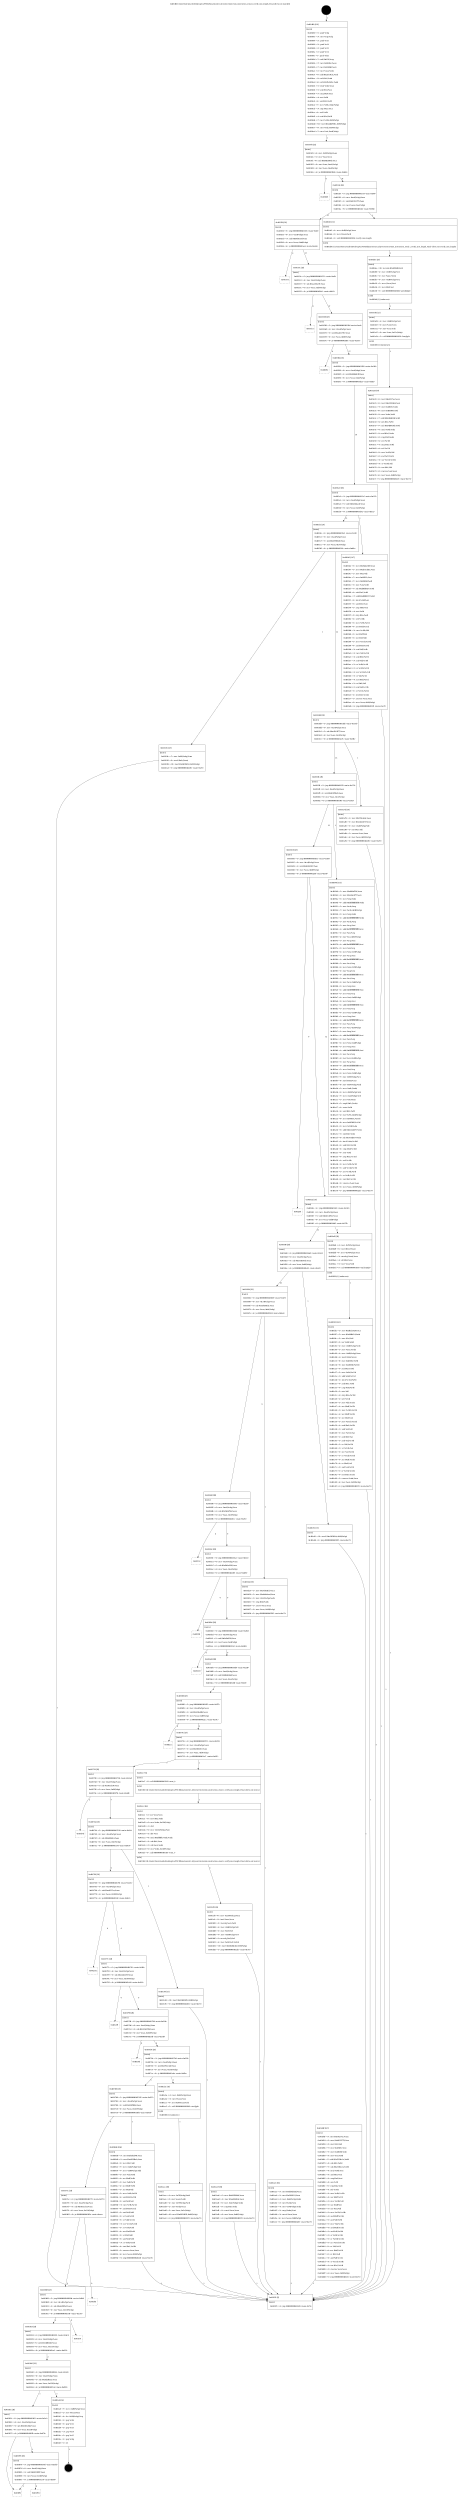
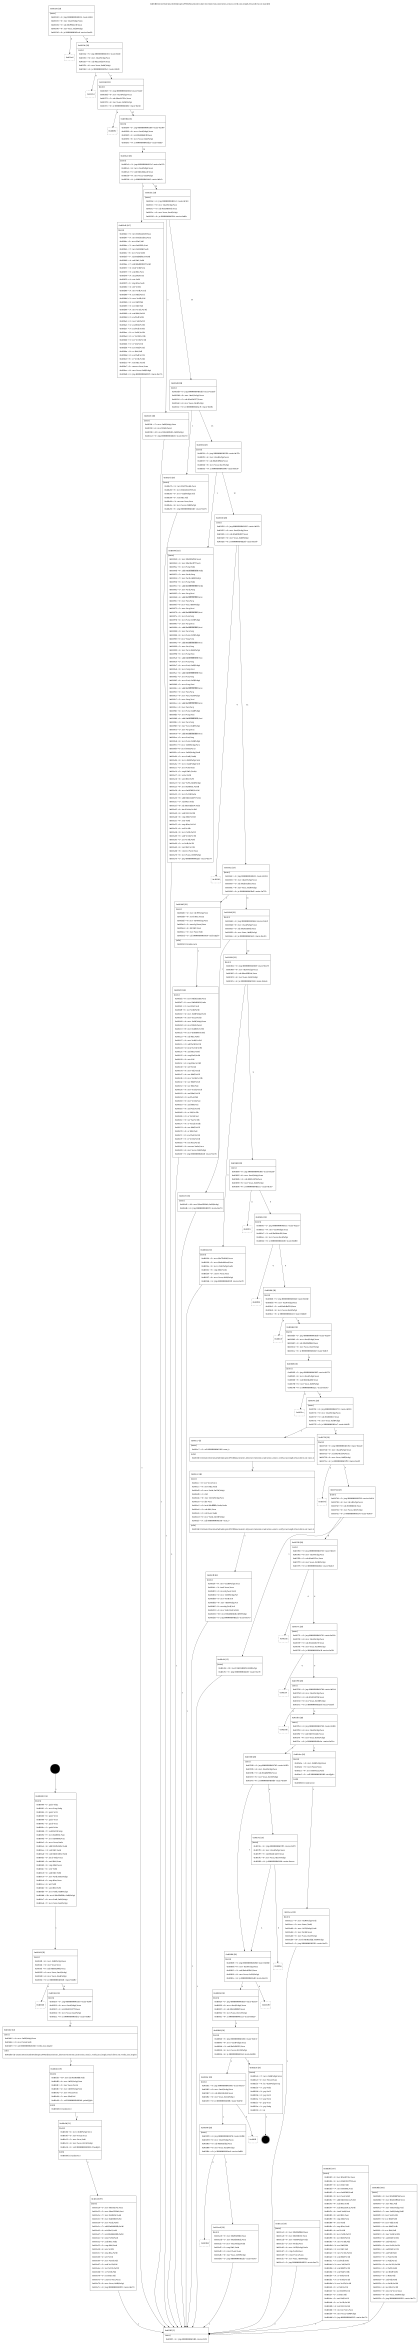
(326, 215) -> none
(131, 2129) -> (238, 1866)
(22, 2486) -> (229, 2189)
